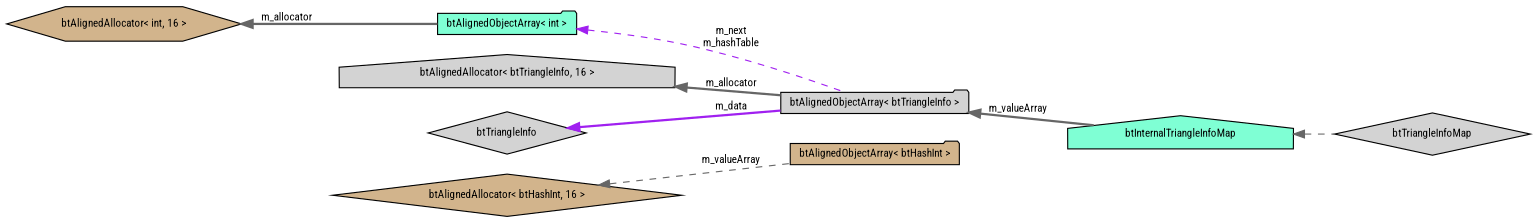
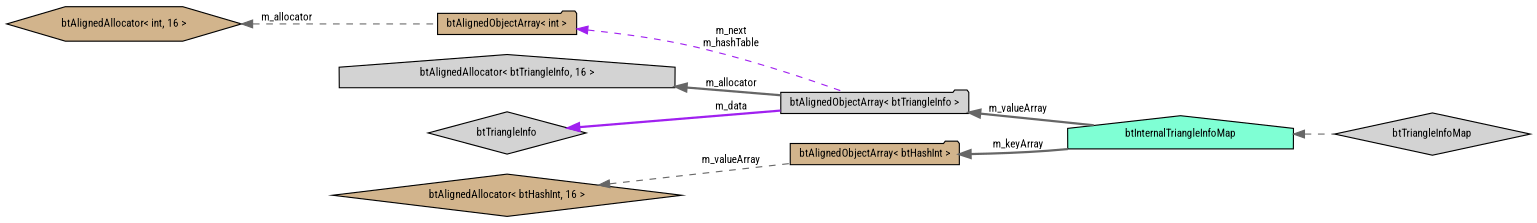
(345, 24) -> (345, 24)
(507, 24) -> (507, 24)
none -> (1019, 152)
